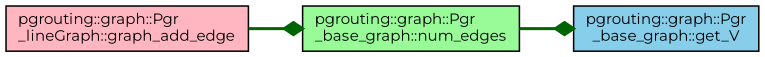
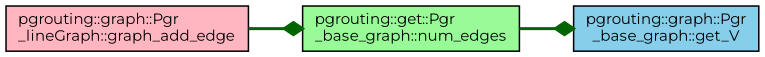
(411, 29) -> (411, 29)
